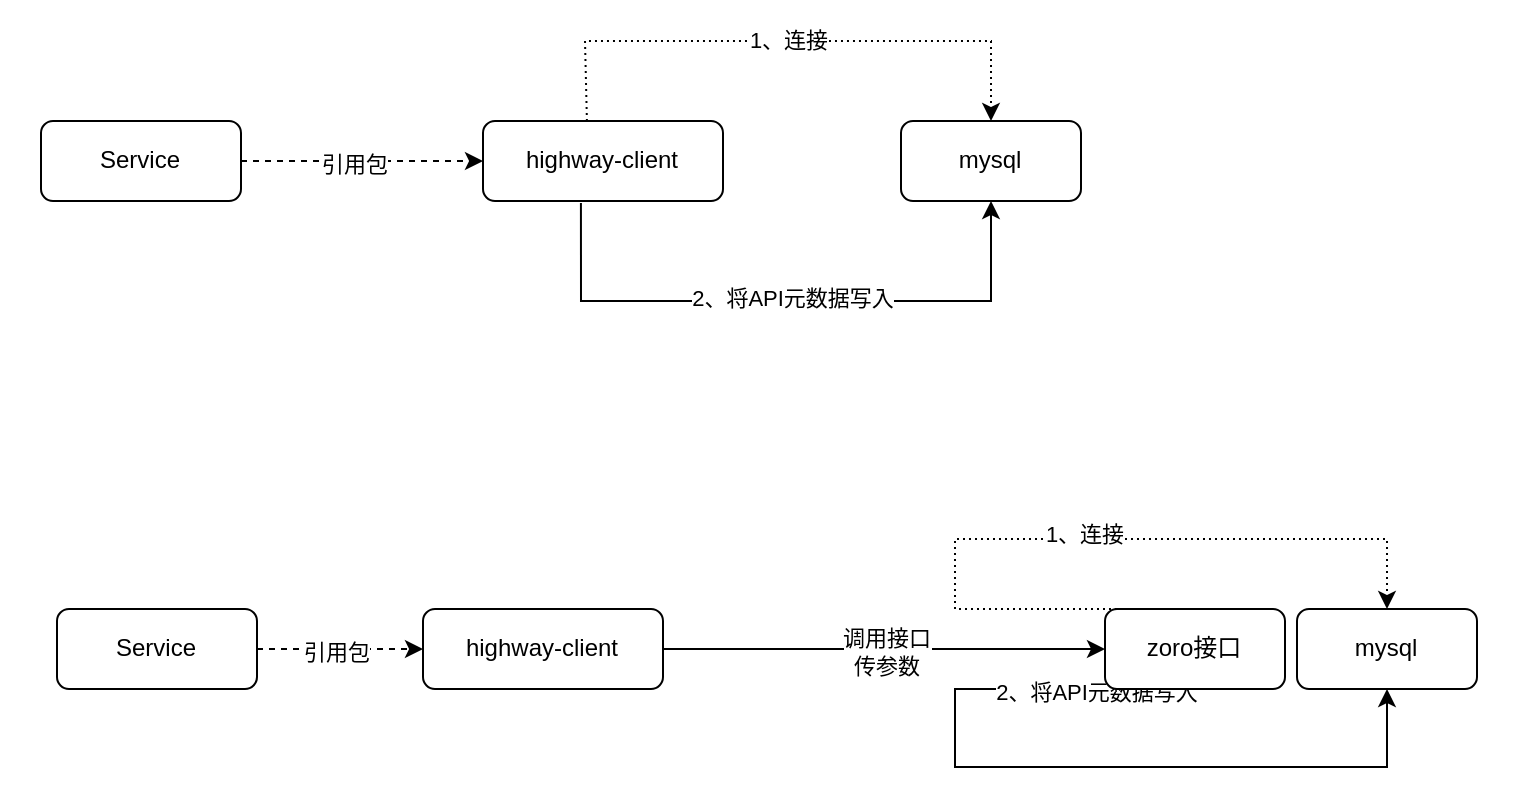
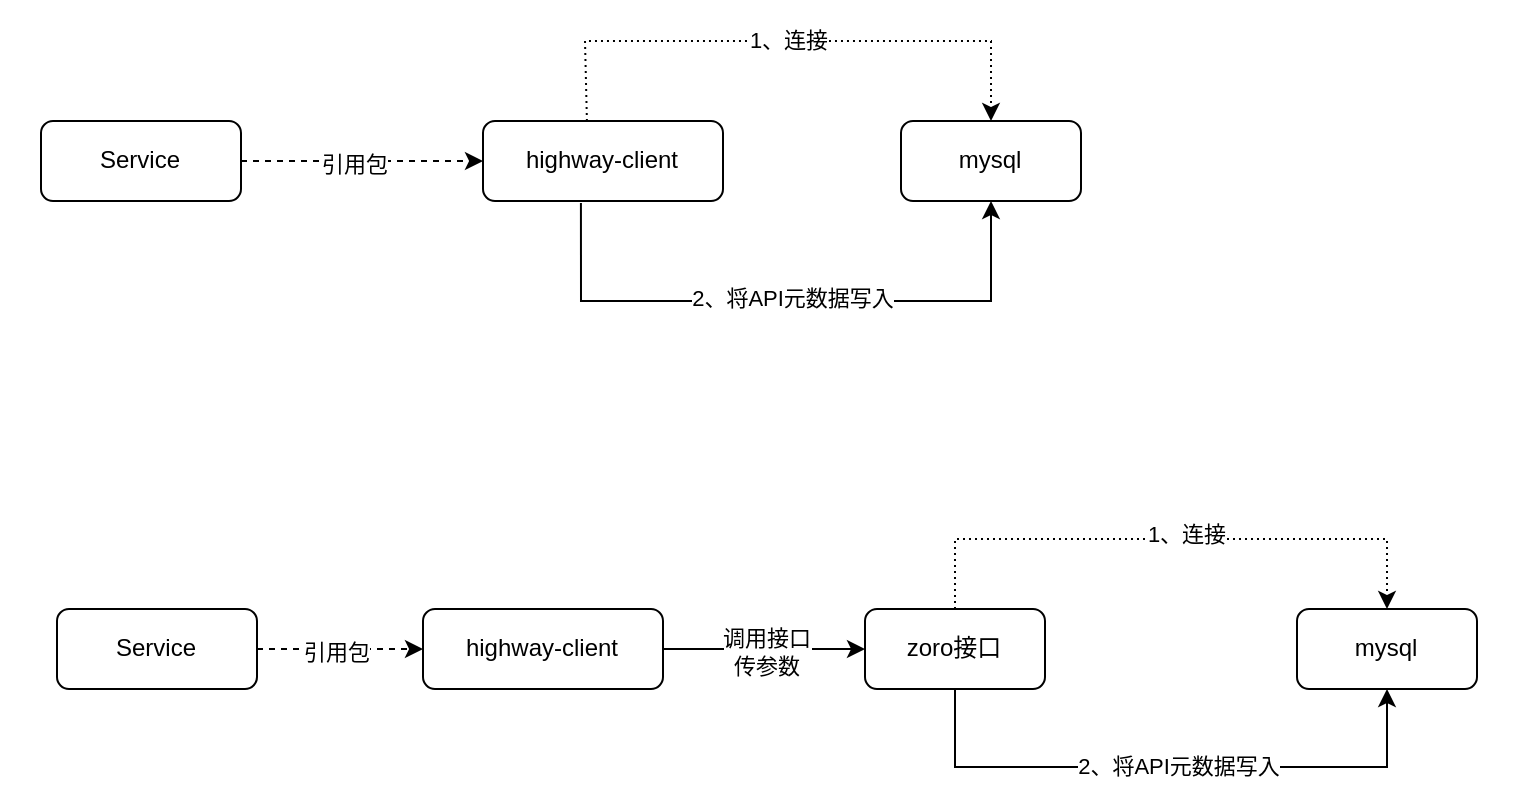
(1195, 649) -> (955, 649)
